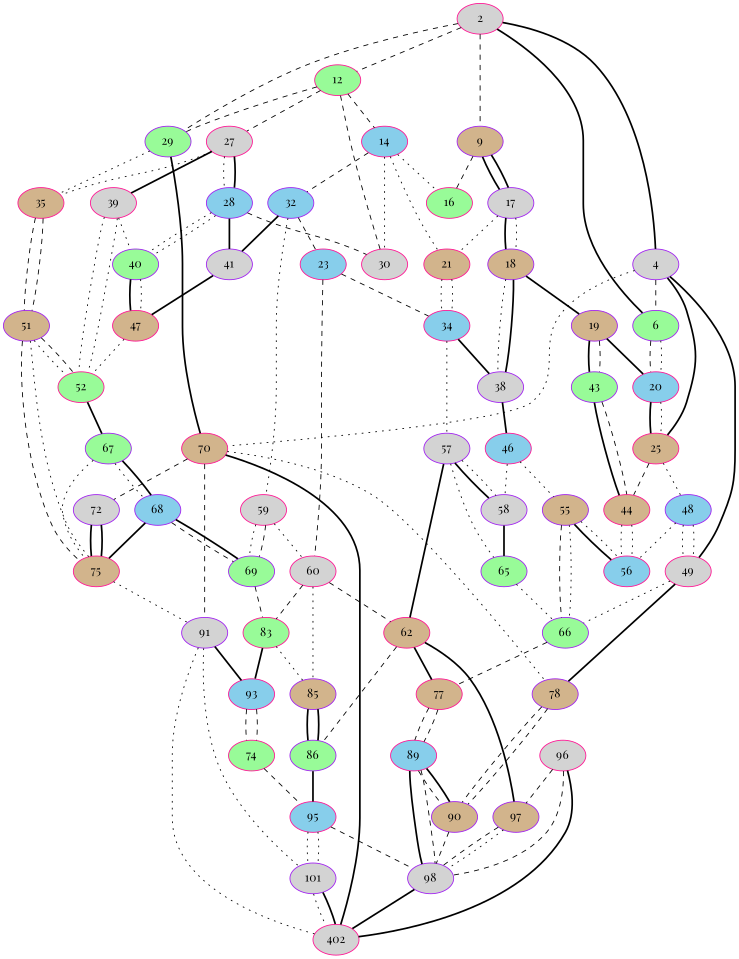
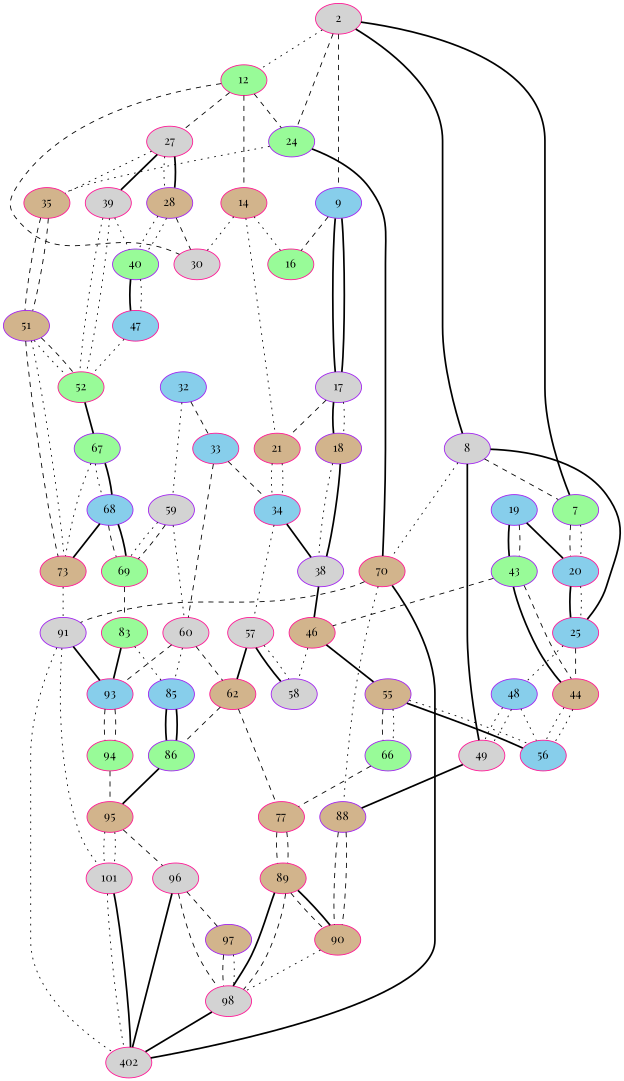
(409, 49) -> (291, 49)
(168, 142) -> (292, 142)
(385, 142) -> (244, 203)
(480, 142) -> (339, 203)
(338, 172) -> none
(229, 203) -> (170, 203)
(479, 234) -> (308, 418)
(229, 264) -> none
(323, 264) -> (216, 449)
(656, 264) -> (467, 449)
(553, 295) -> none
(136, 326) -> (136, 326)
(594, 326) -> (514, 510)
(656, 326) -> (576, 510)
(447, 449) -> (251, 633)
(508, 449) -> (312, 633)
(656, 449) -> (576, 633)
(537, 479) -> (350, 663)
(96, 510) -> none
(264, 510) -> (171, 510)
(96, 571) -> (63, 571)
(252, 571) -> (125, 571)
(504, 571) -> none
(290, 602) -> (153, 660)
none -> (413, 602)
(627, 602) -> none
(423, 663) -> (257, 756)
(313, 694) -> (171, 694)
(555, 694) -> (343, 817)
(488, 711) -> none
(252, 756) -> (110, 756)
(414, 756) -> (283, 878)
(313, 817) -> (110, 817)
(455, 817) -> (338, 940)
(372, 848) -> (143, 848)
(443, 848) -> (283, 970)
(313, 878) -> (109, 878)
(431, 878) -> (229, 1001)
